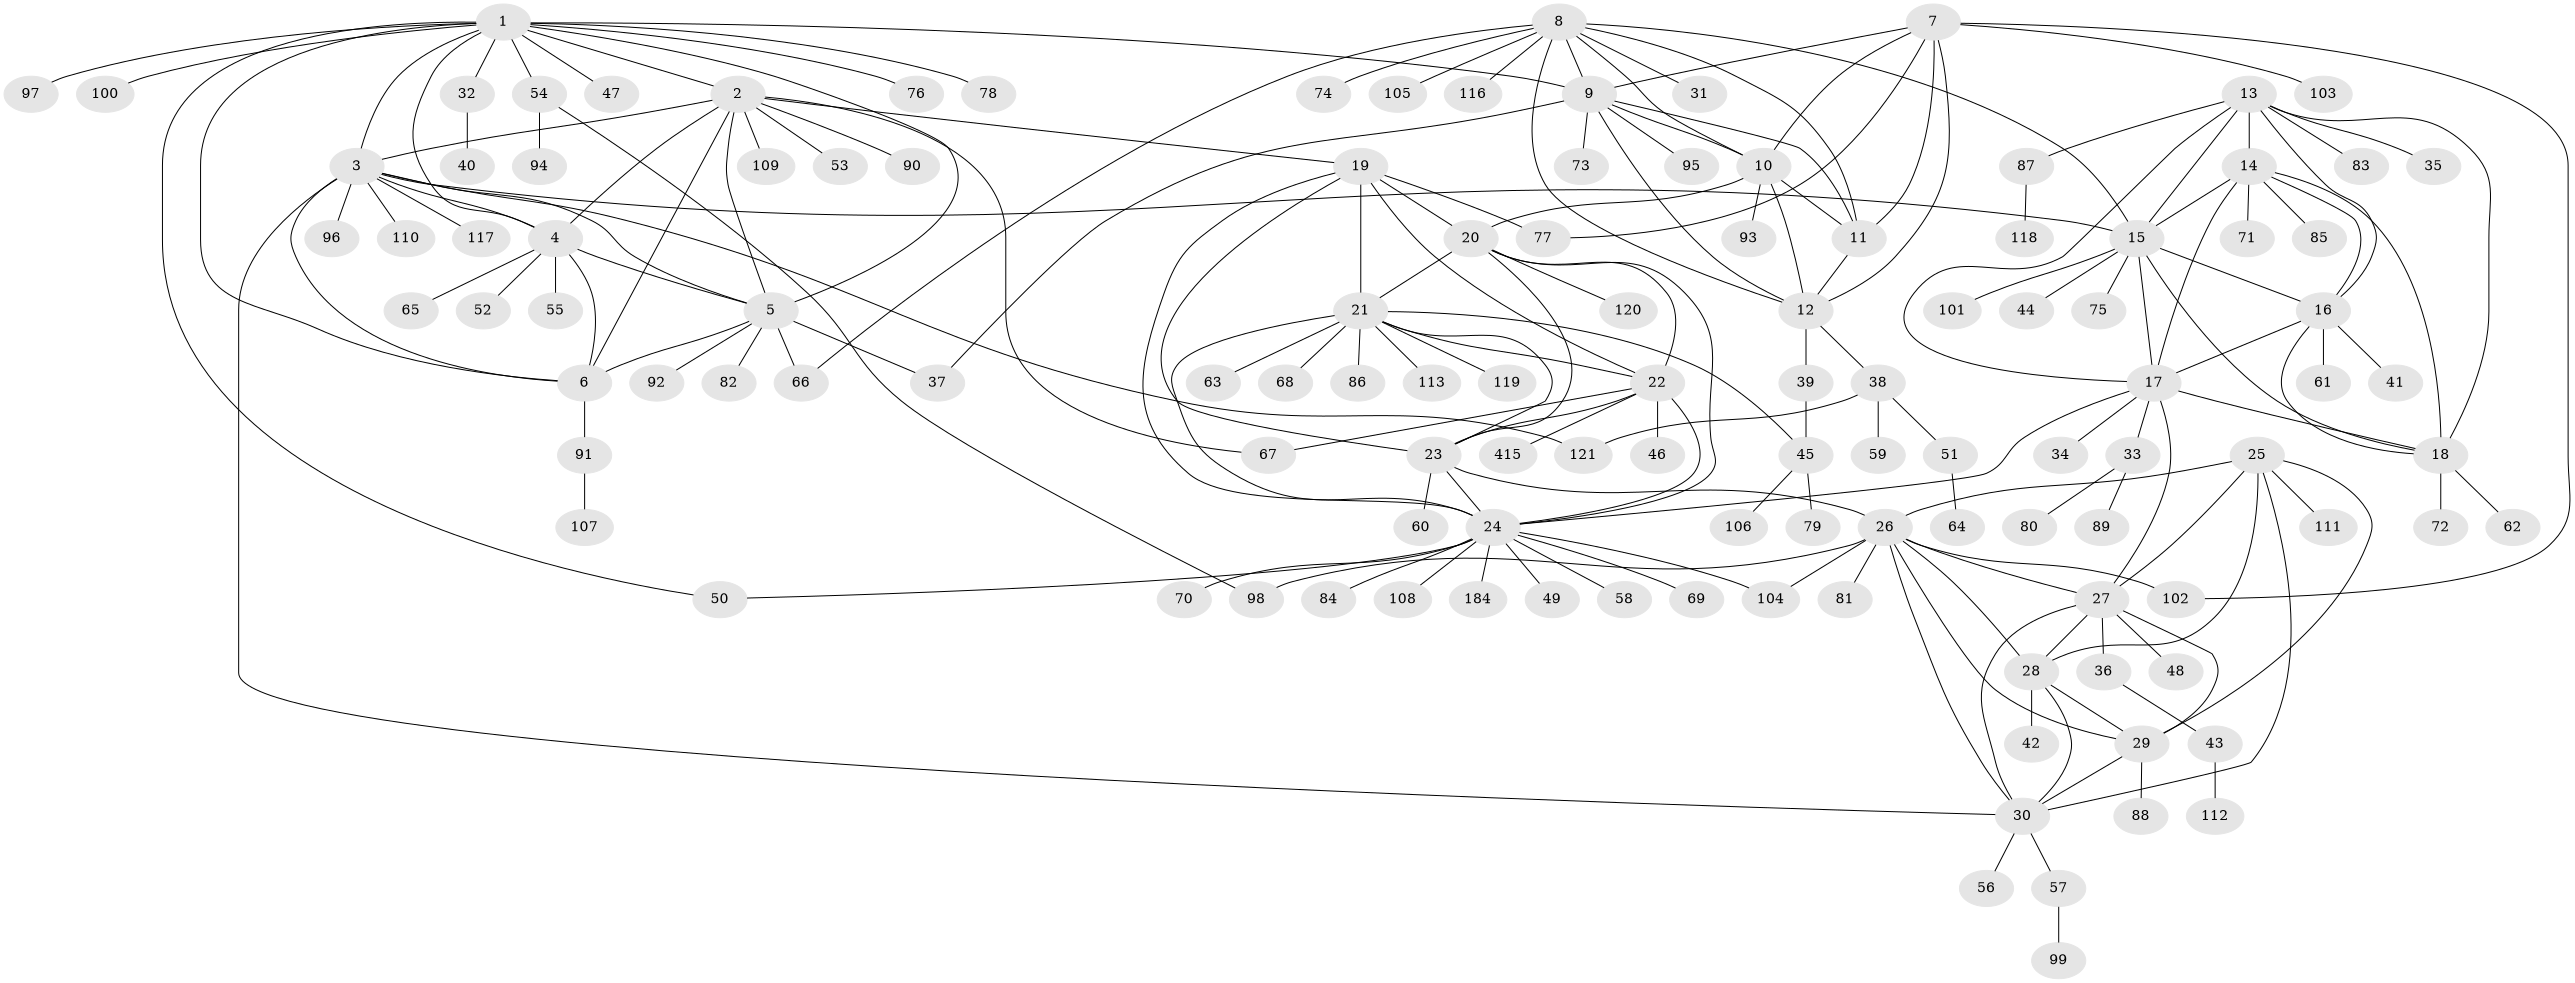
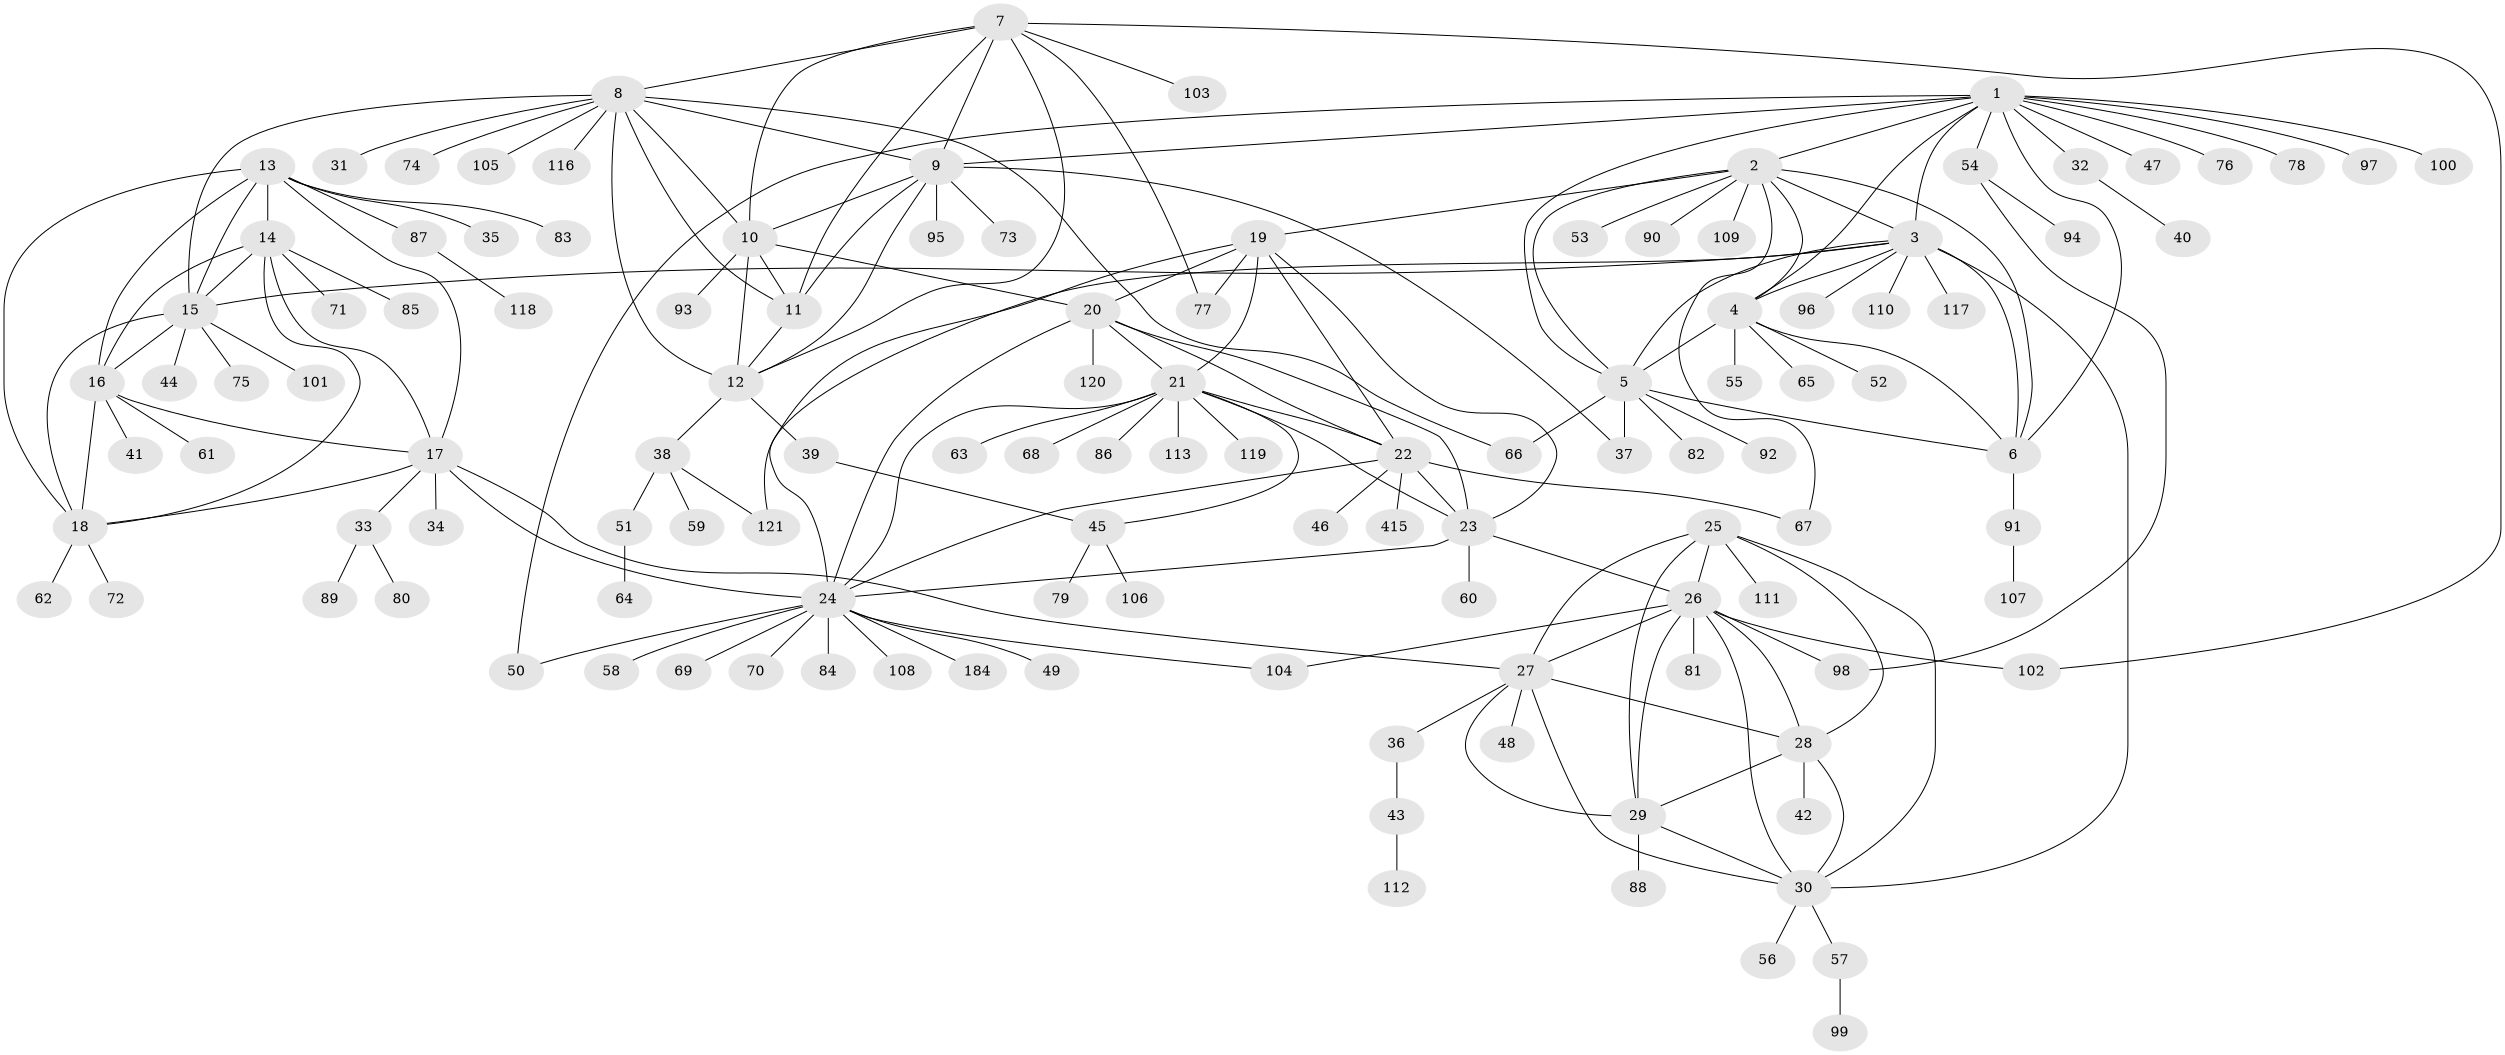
none -> (810, 58)
(2145, 311) -> none
